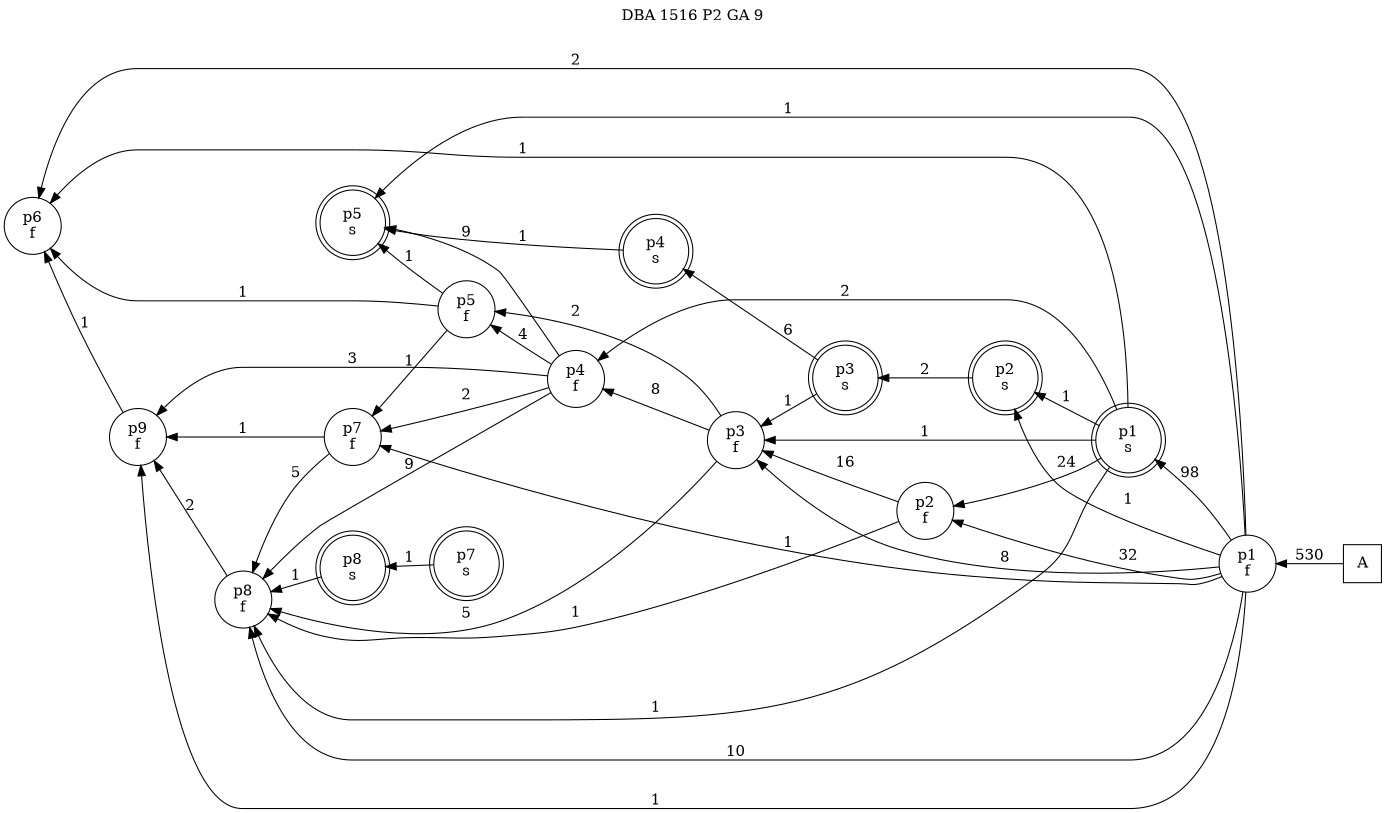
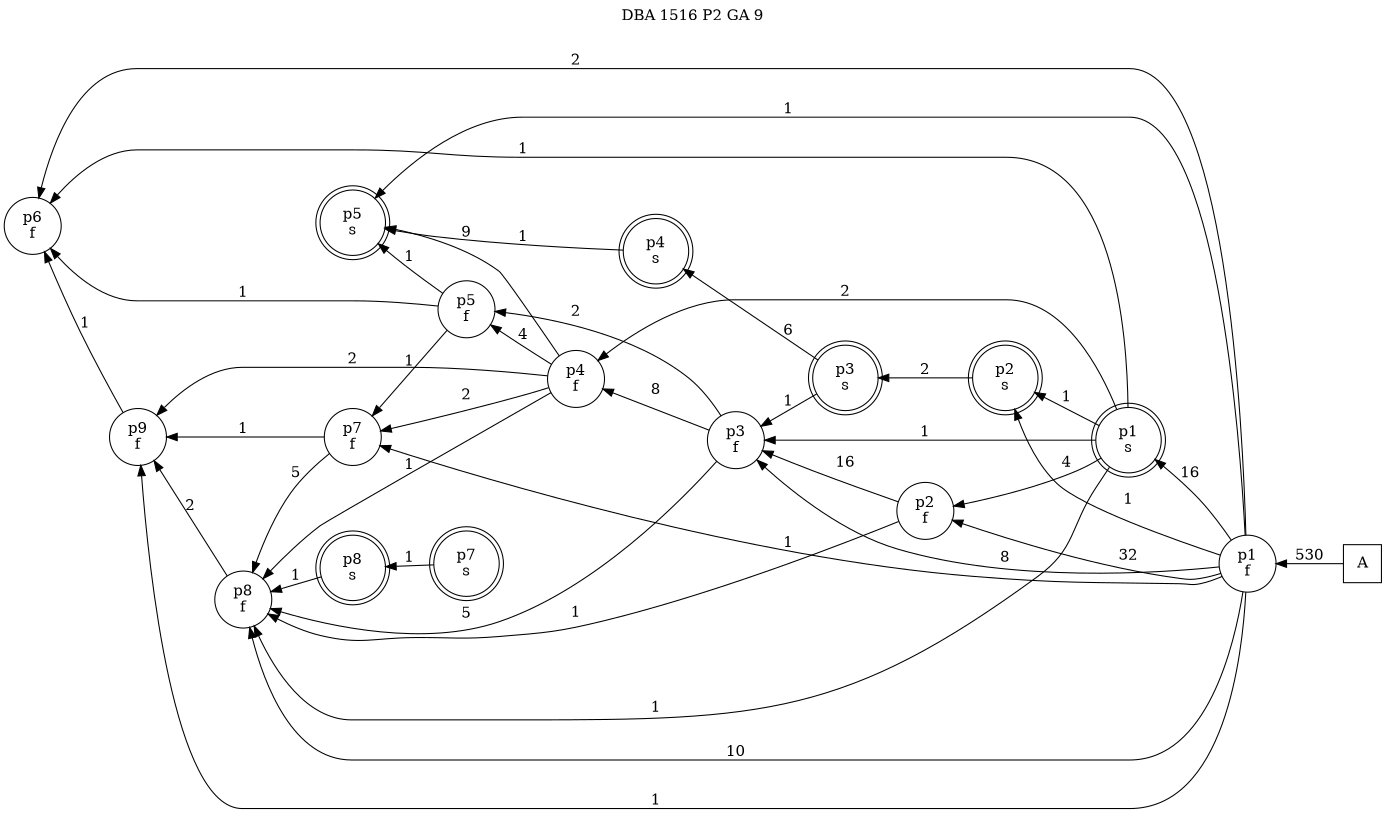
(353, 359) -> (353, 359)
(1067, 463) -> (1067, 463)
(410, 465) -> (410, 465)
(1190, 473) -> (1190, 473)
